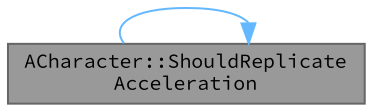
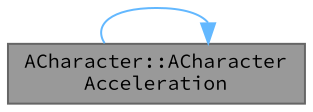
(186, 74) -> (156, 74)
